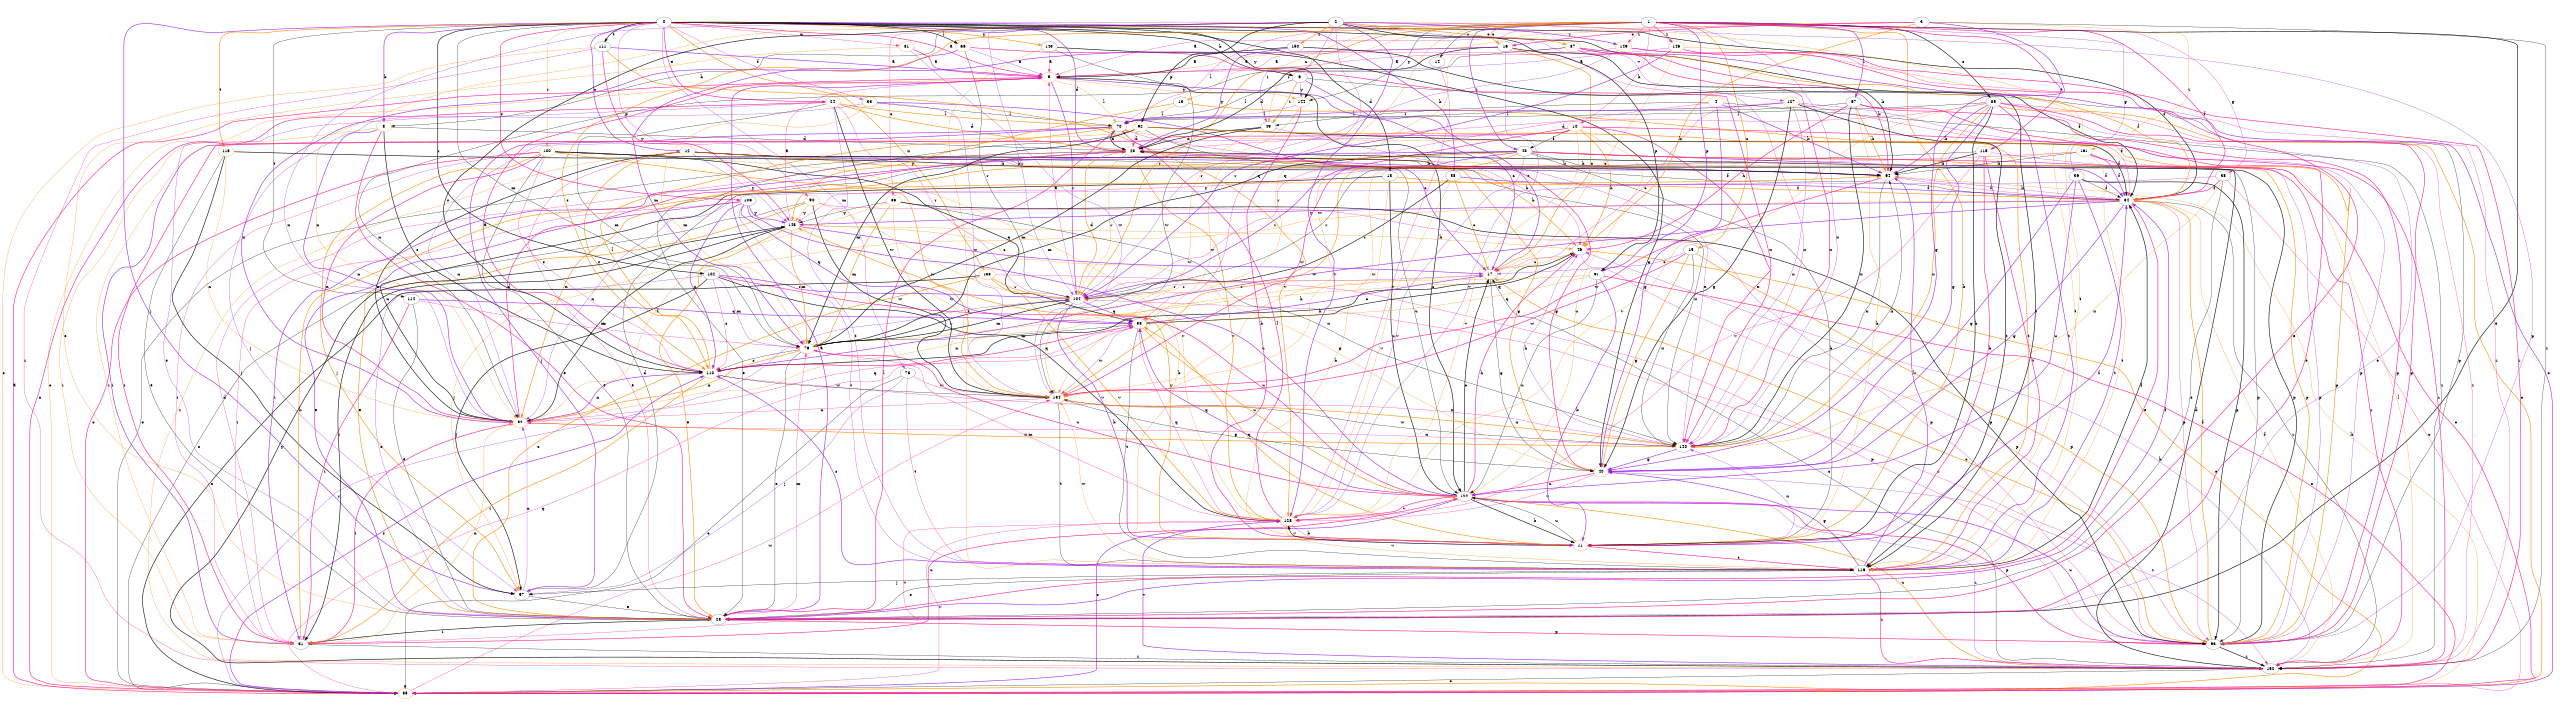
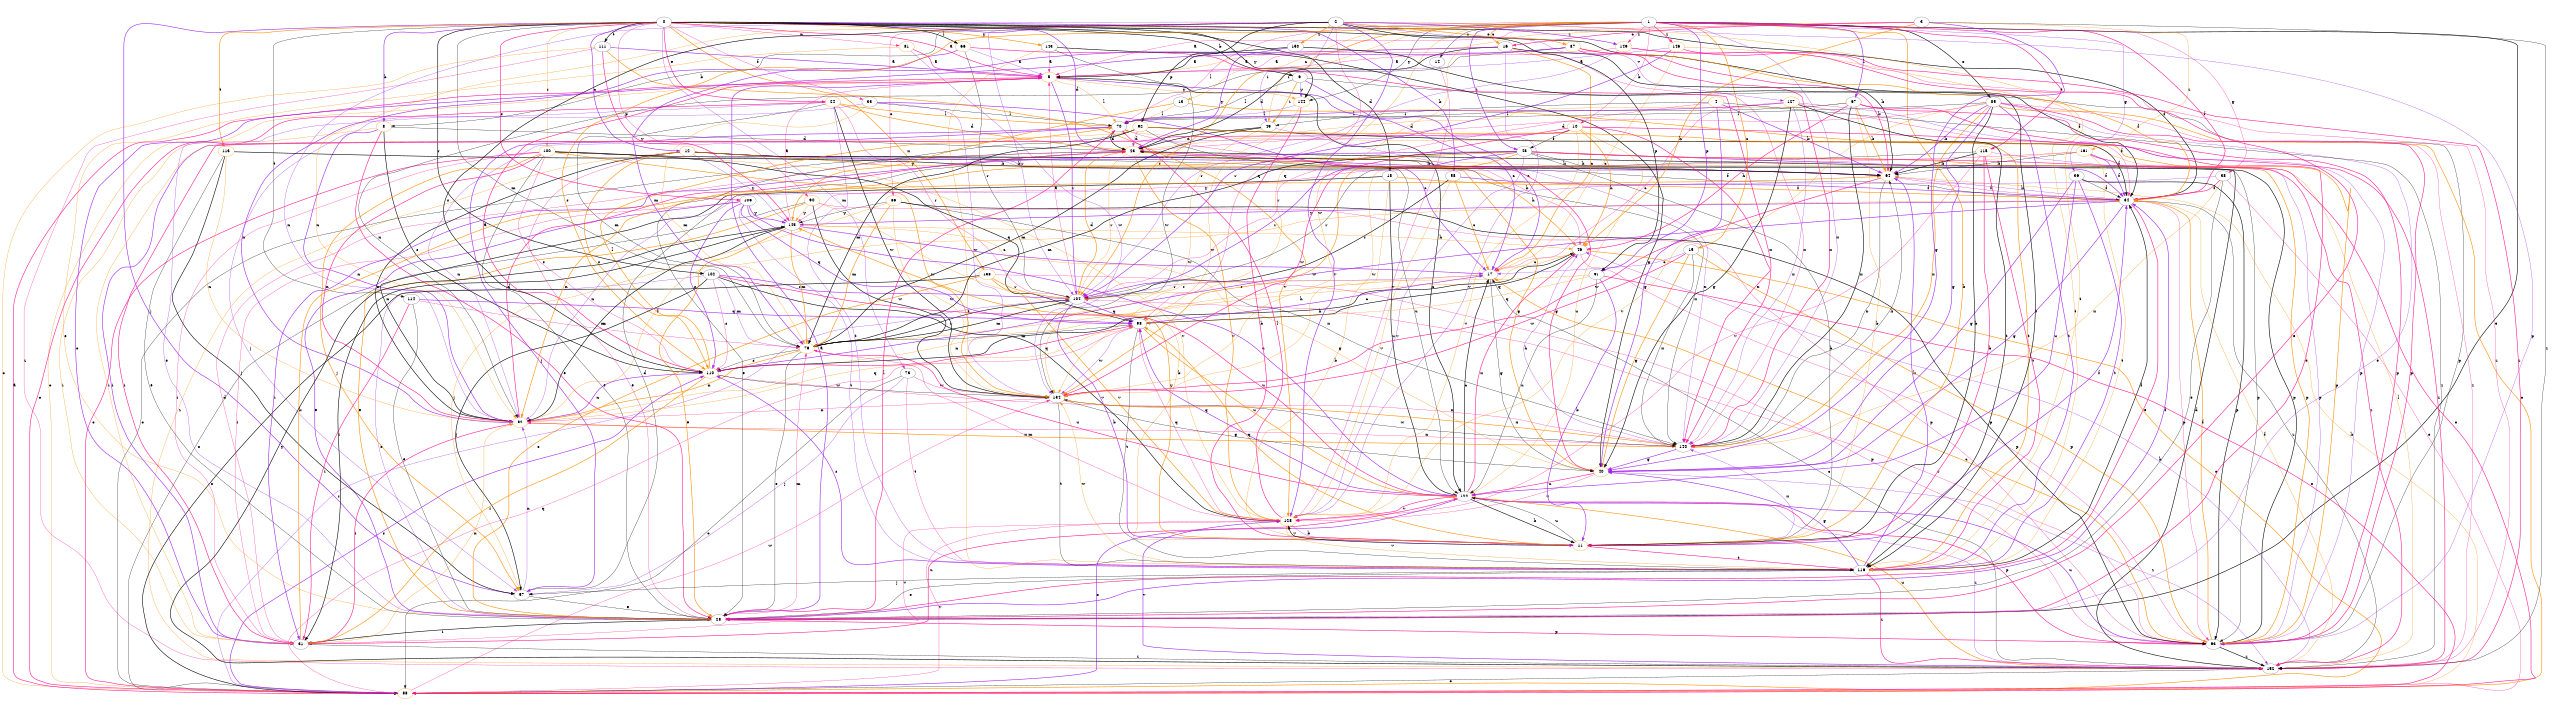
none -> (1495, 119)
(1482, 373) -> (1482, 373)
(830, 375) -> (830, 375)
(2552, 669) -> (537, 96)
